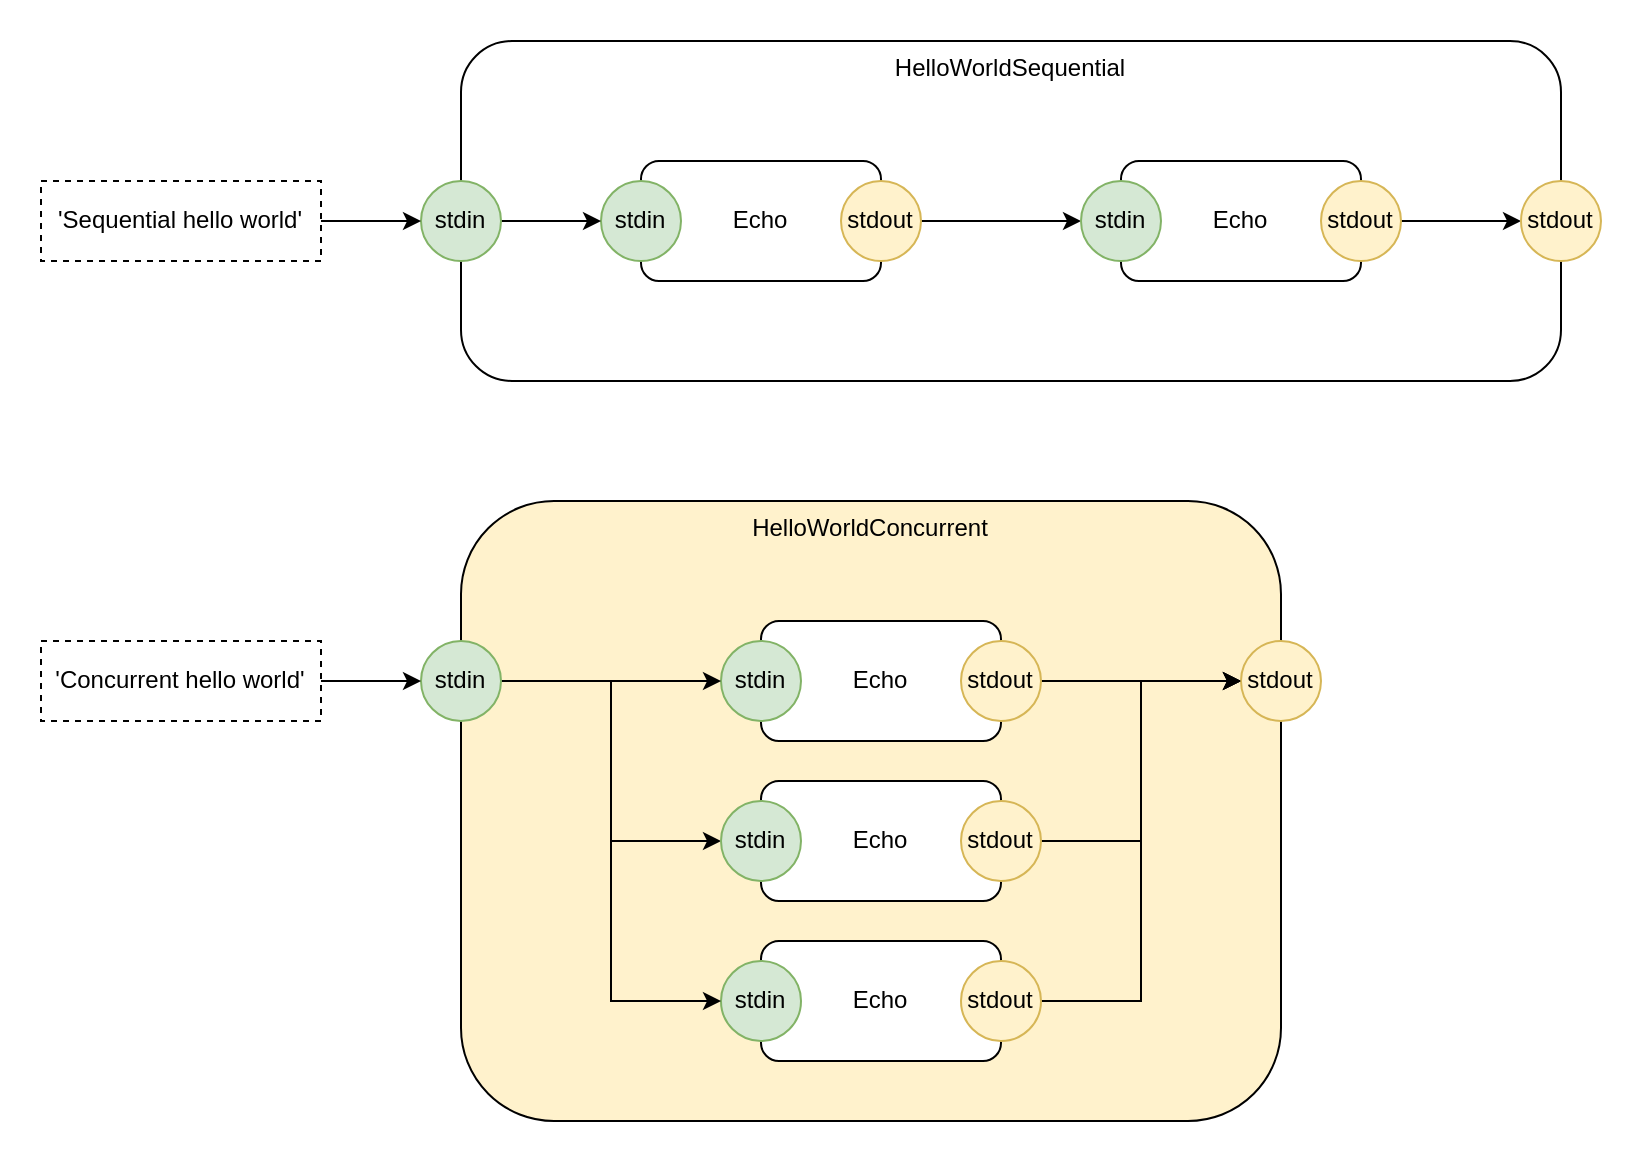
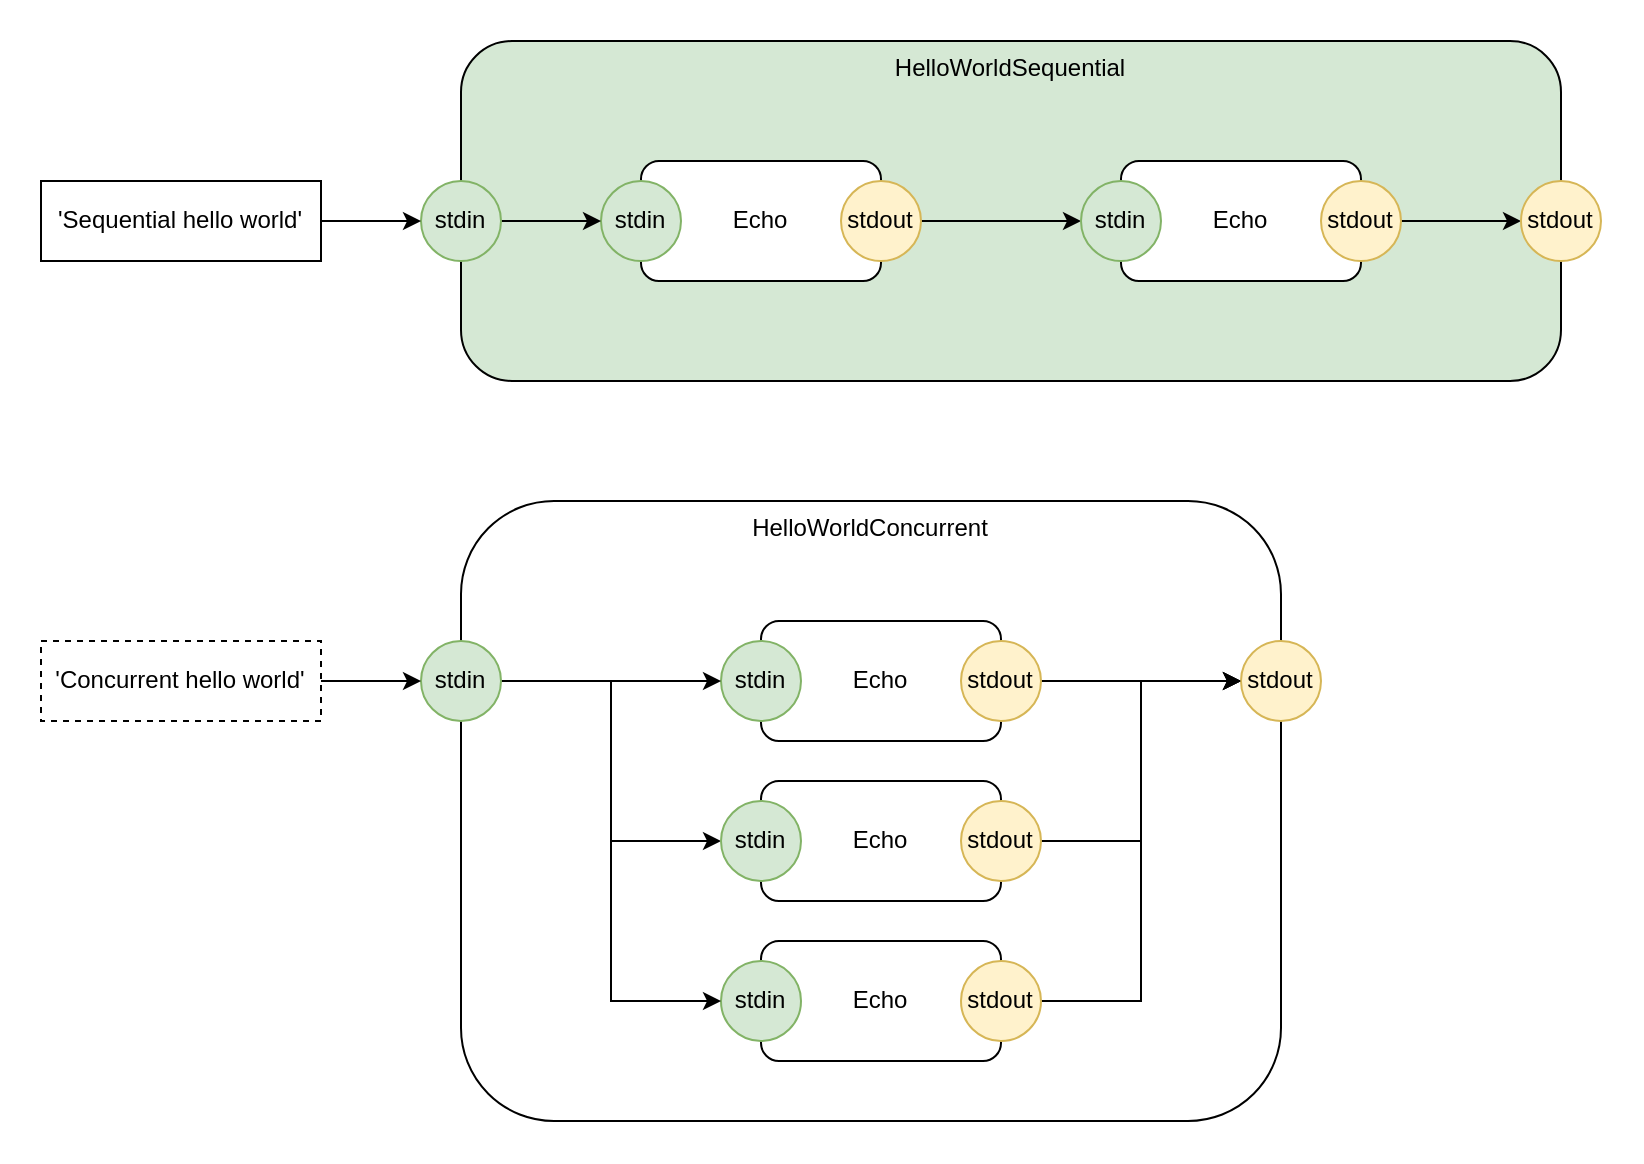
(1011, 211) -> (1011, 211)
(181, 221) -> (181, 221)
(871, 529) -> (871, 529)
